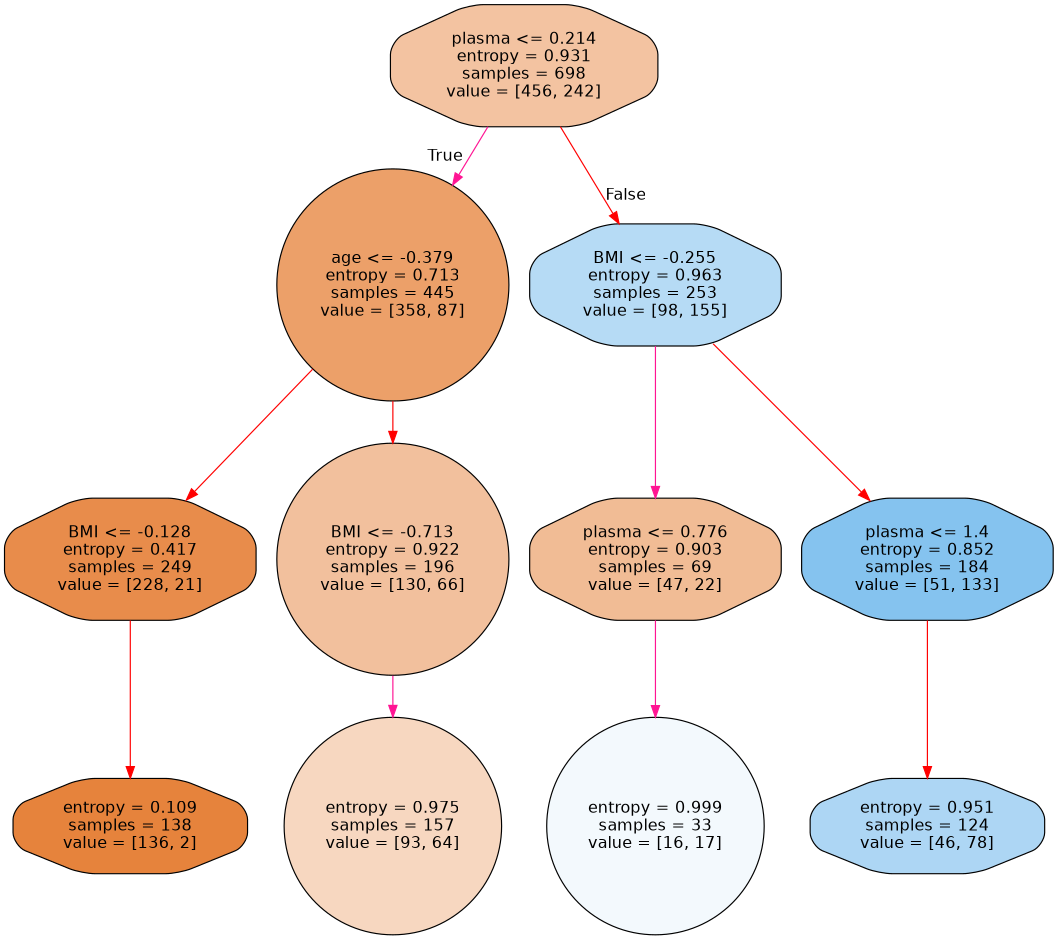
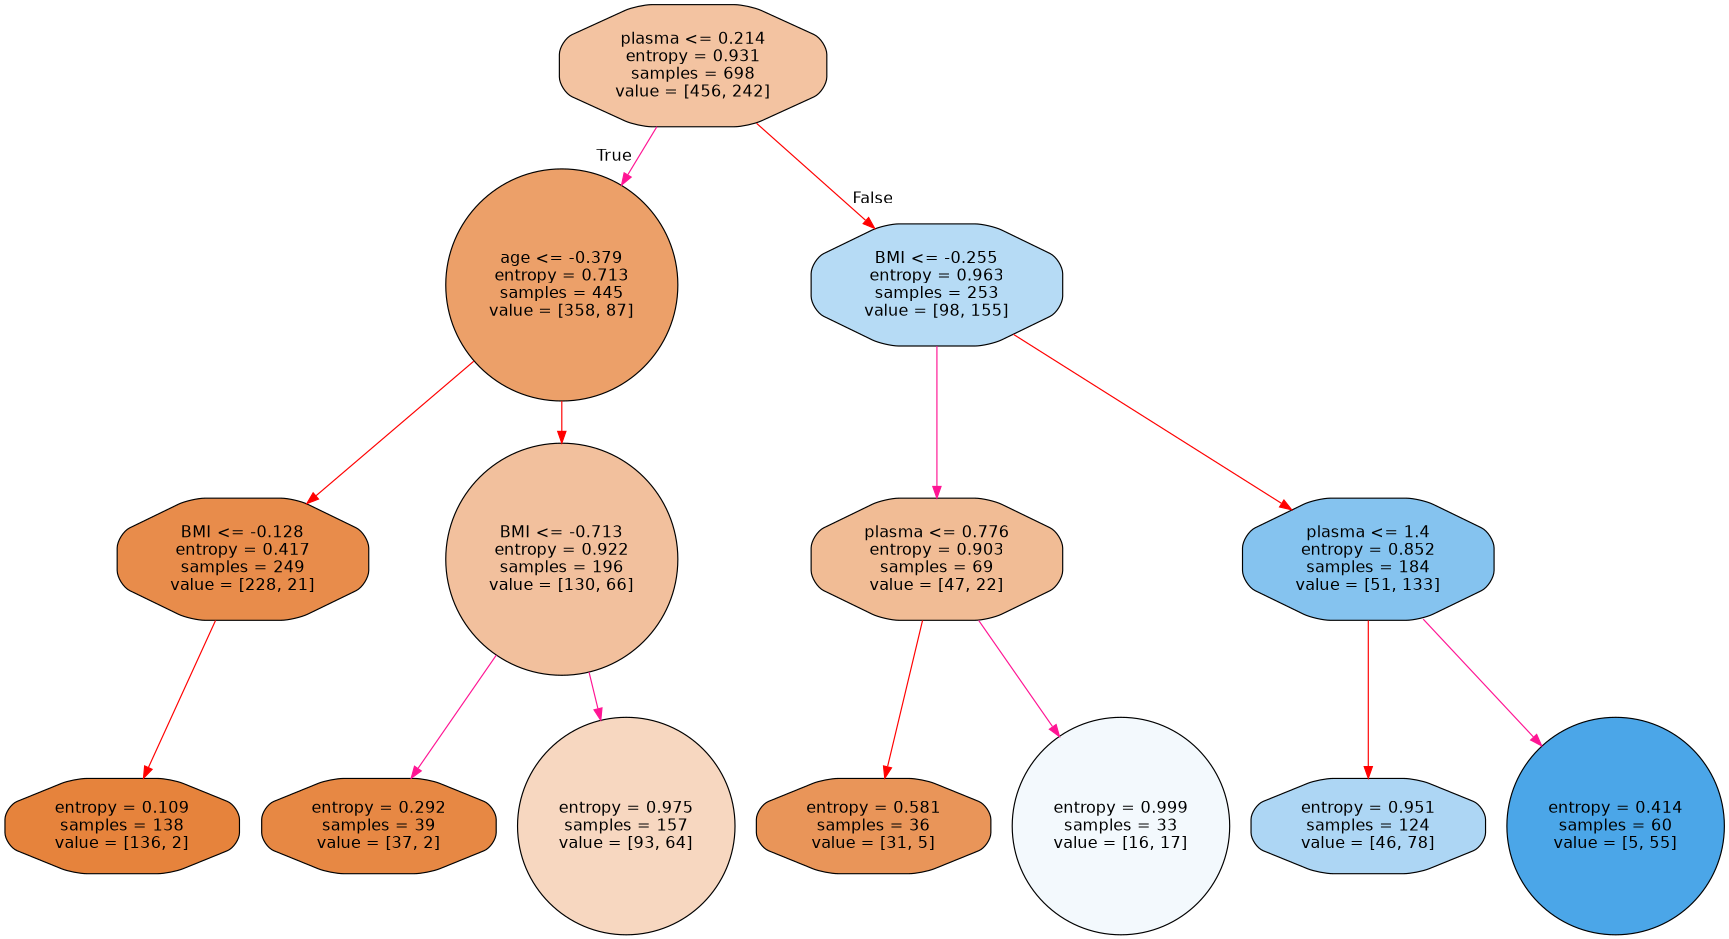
none -> (379, 826)
none -> (874, 826)
none -> (1616, 826)
